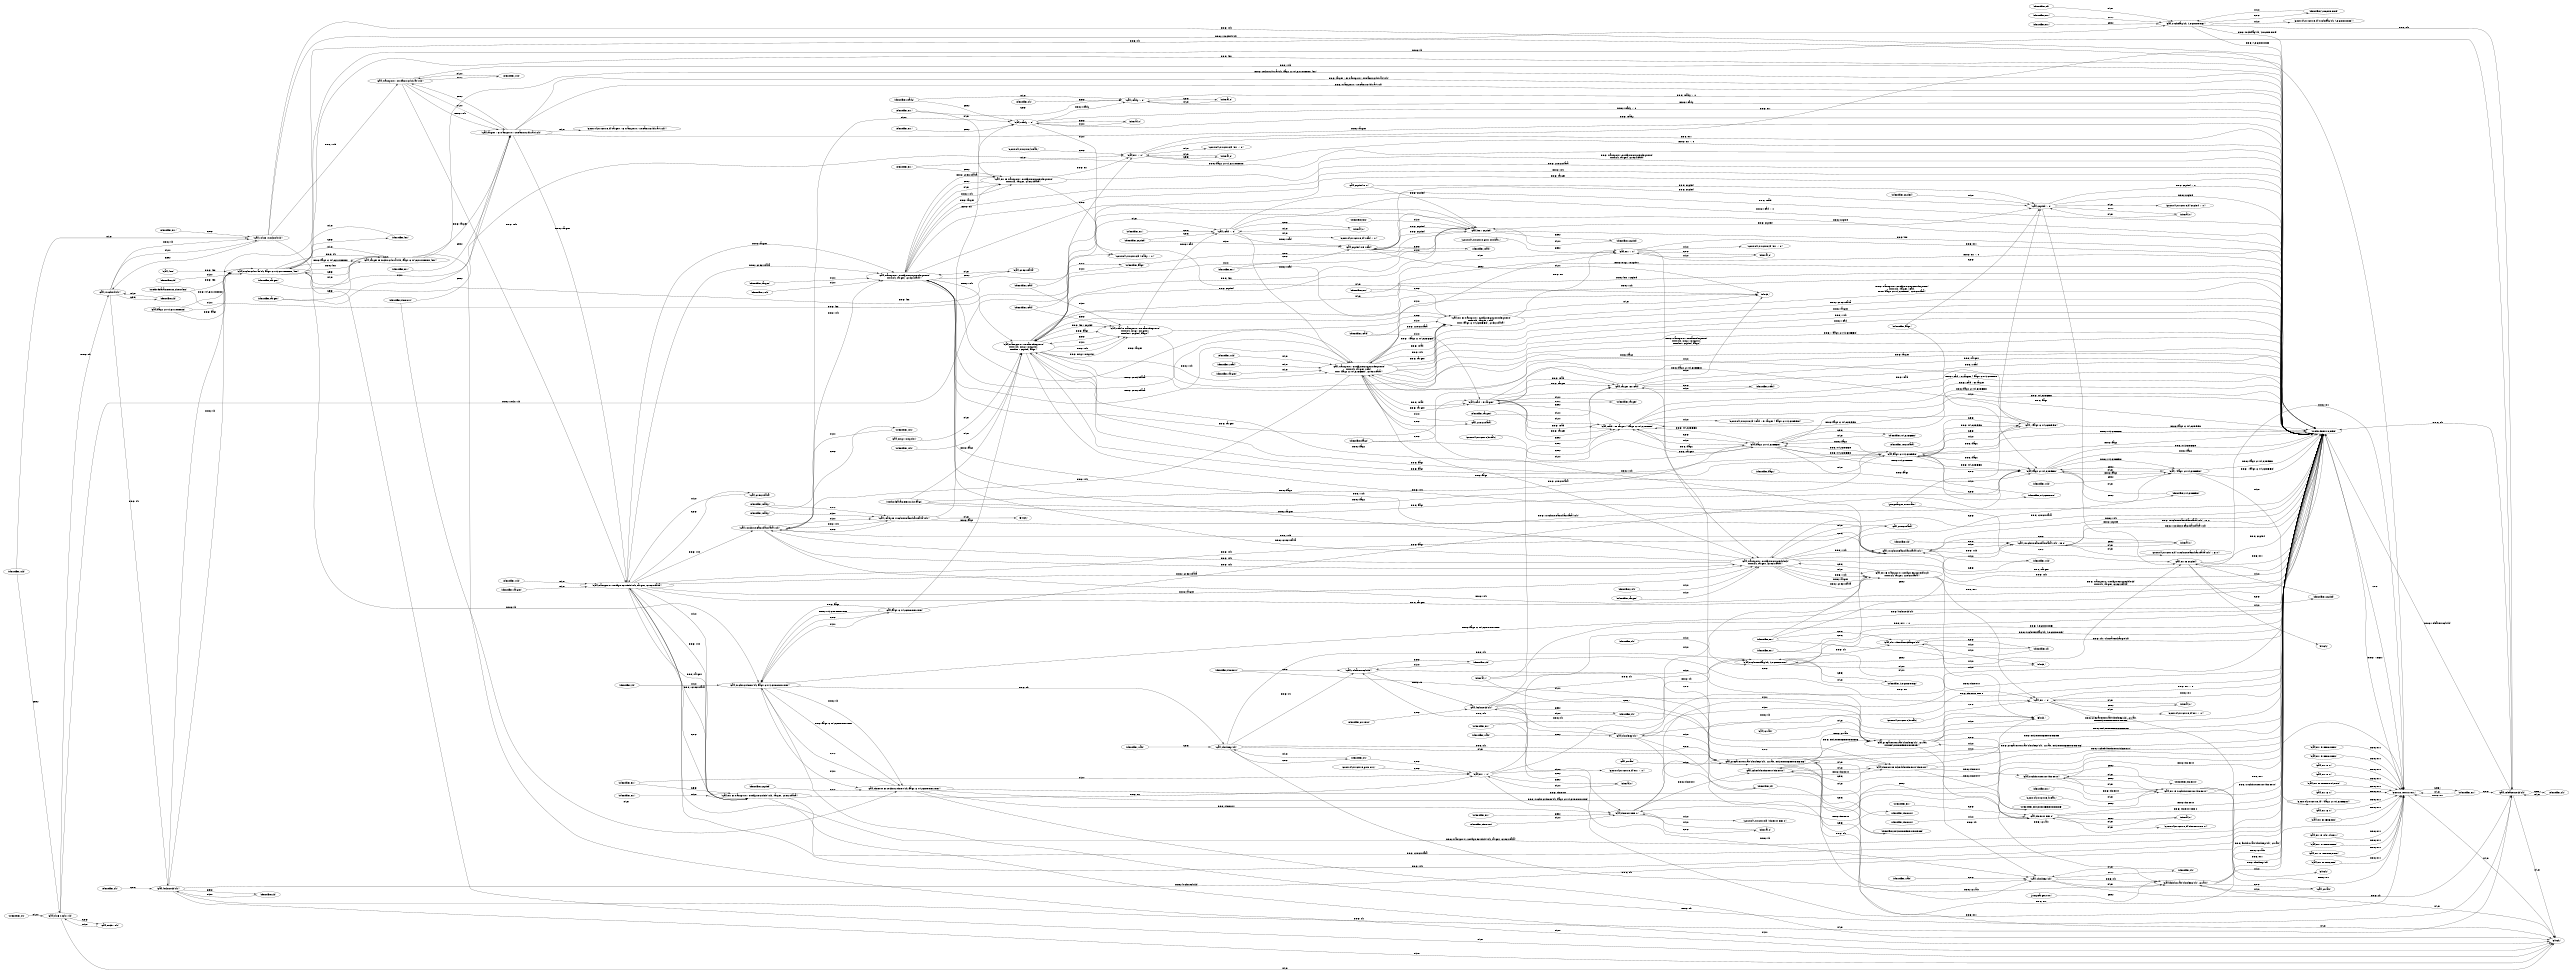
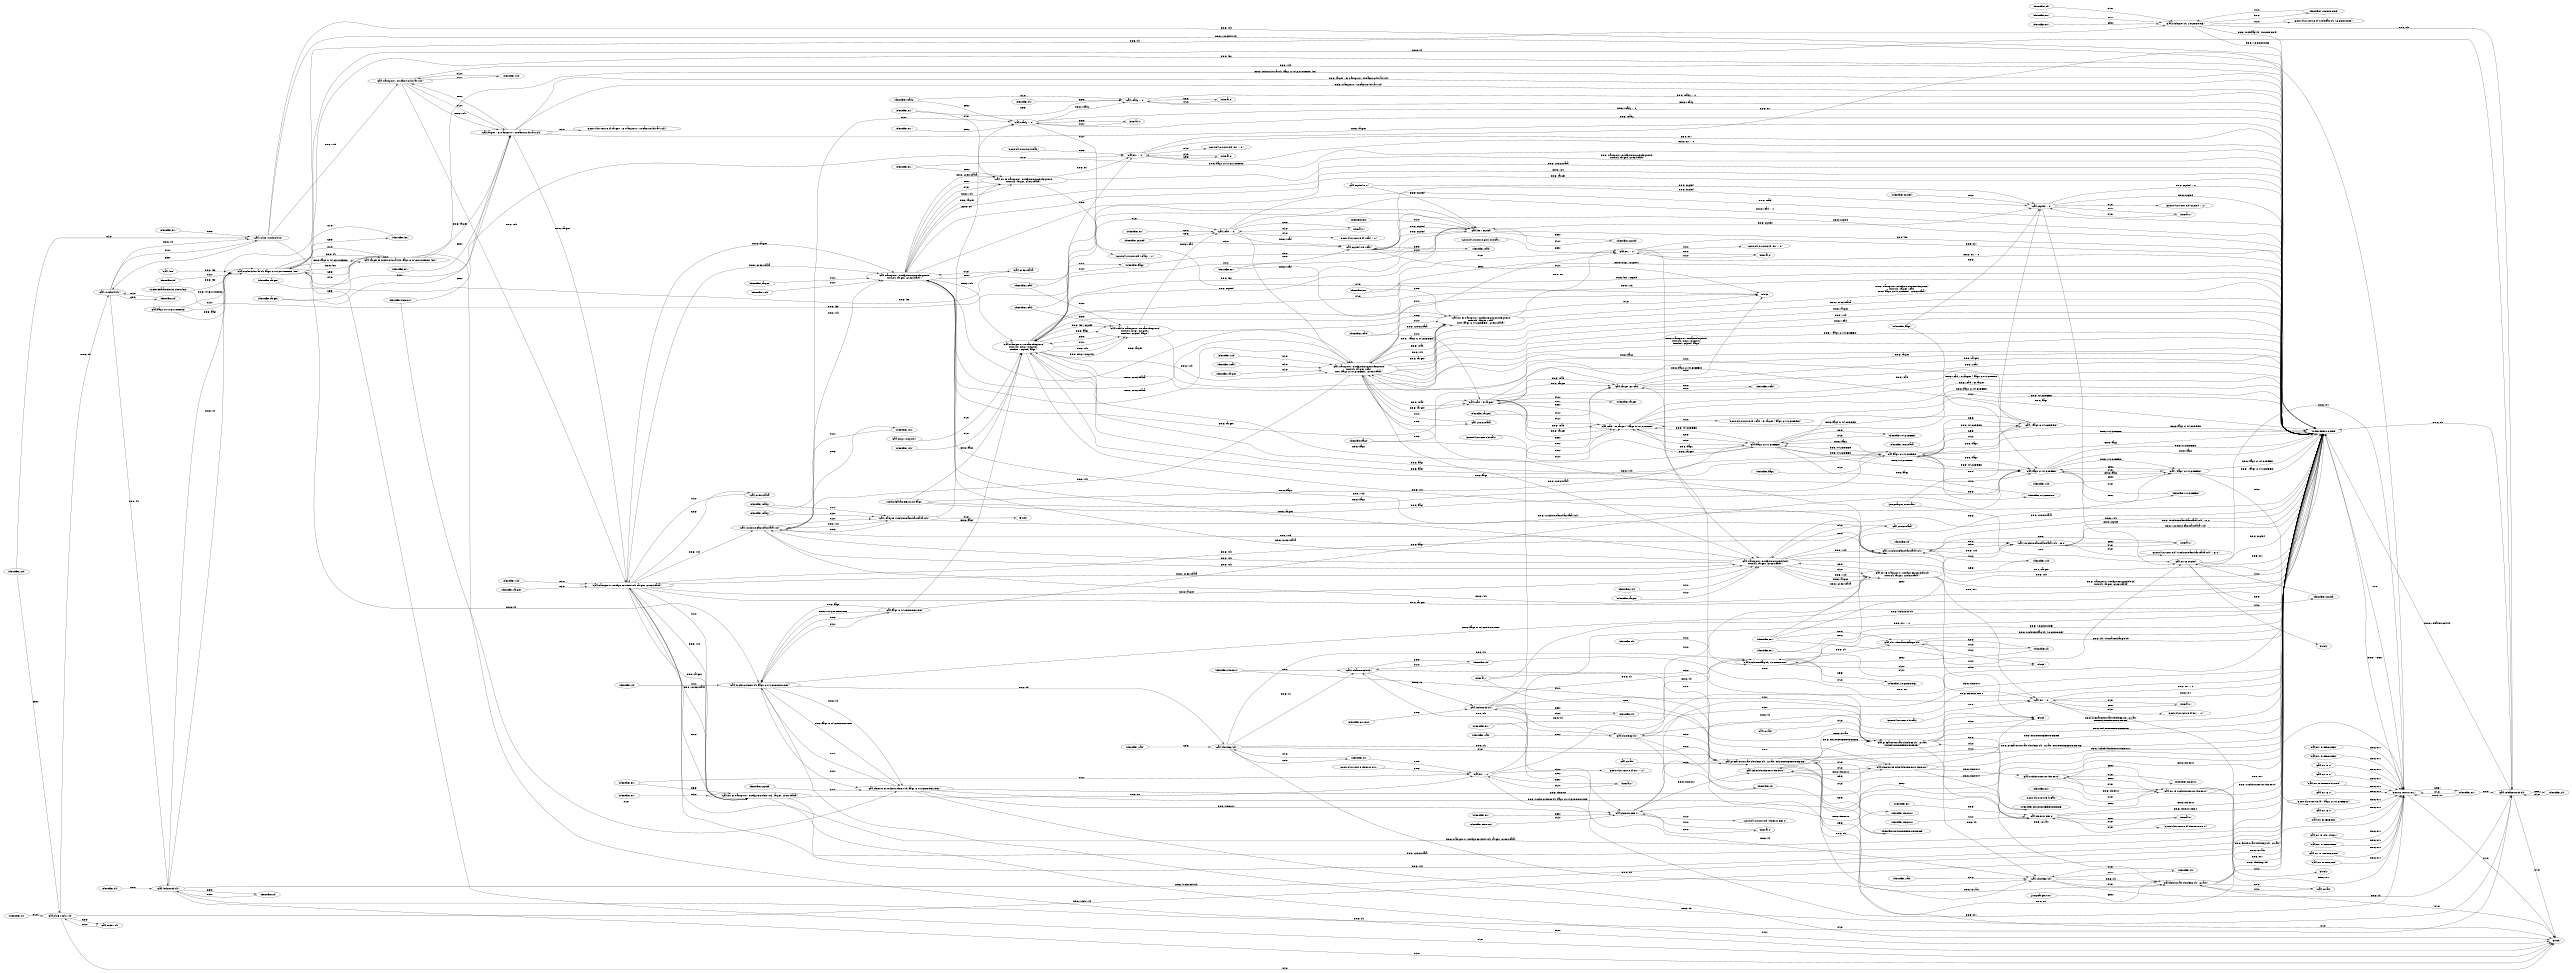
(2186, 24) -> (2186, 24)
(399, 403) -> (1322, 893)
(1359, 767) -> (1359, 767)
